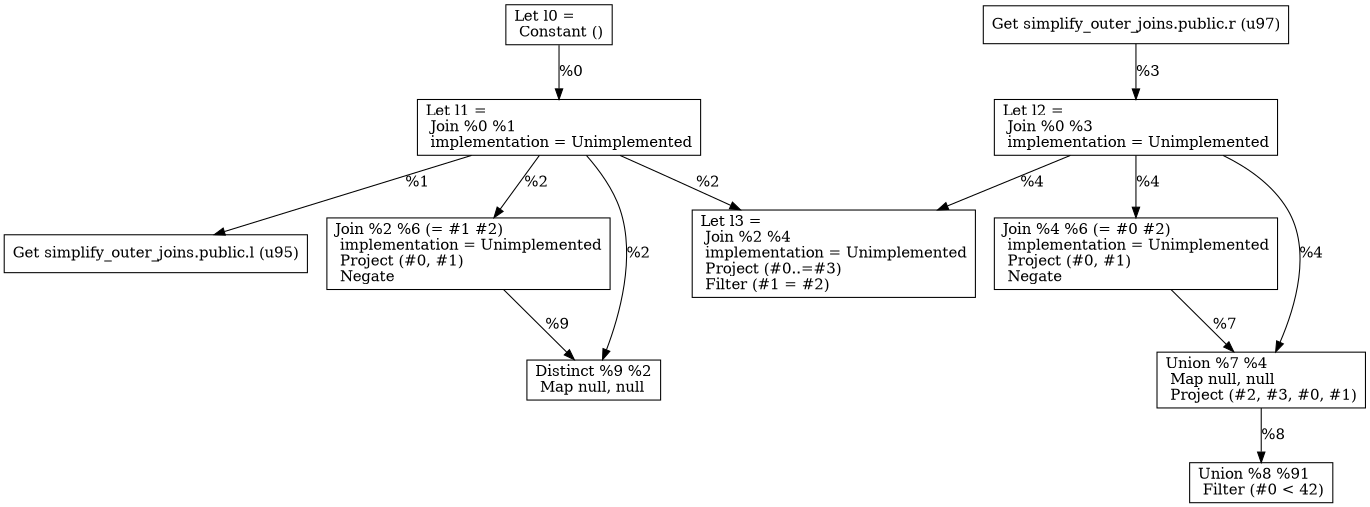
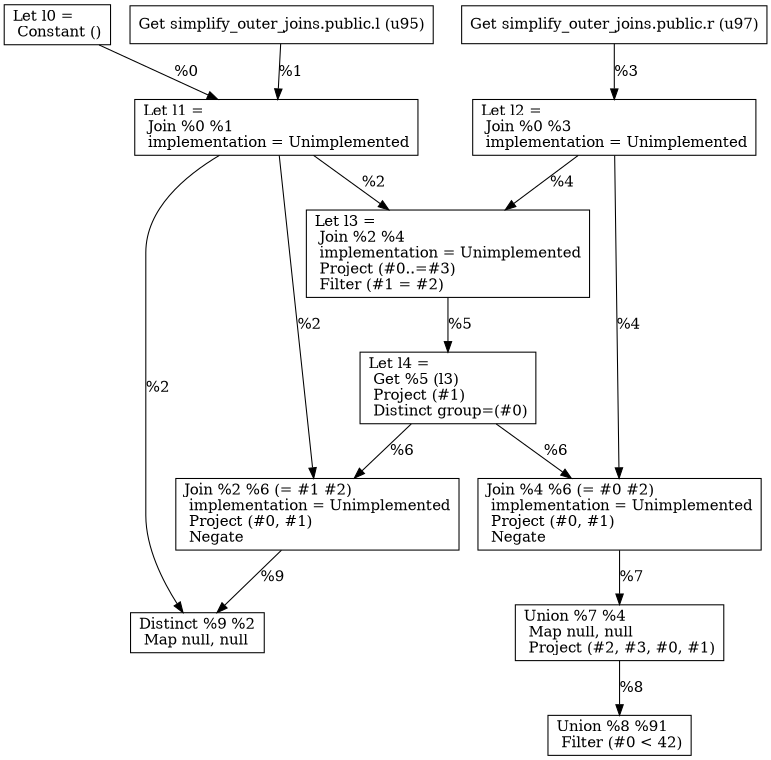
(348, 193) -> (280, 66)
(1297, 234) -> none
none -> (448, 388)
